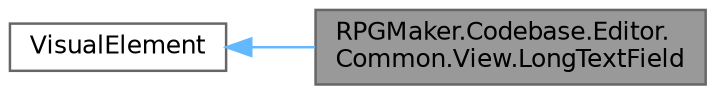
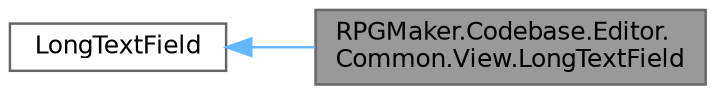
(118, 47) -> (118, 47)
